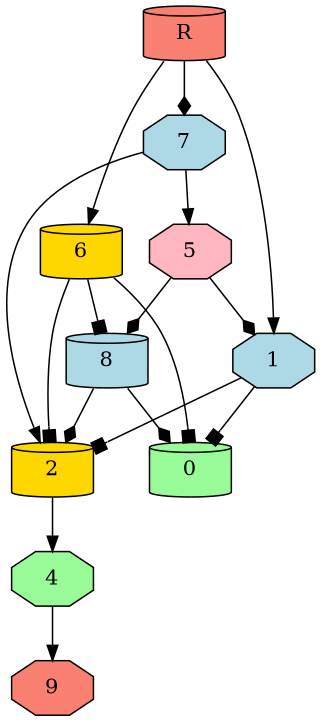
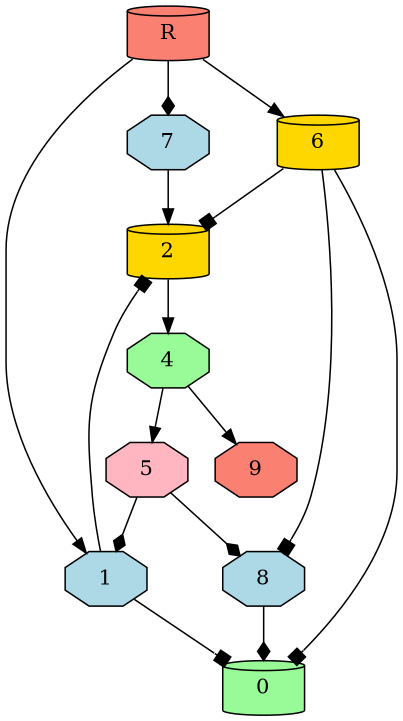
(187, 190) -> (159, 408)
(107, 361) -> (264, 579)
(84, 407) -> none
